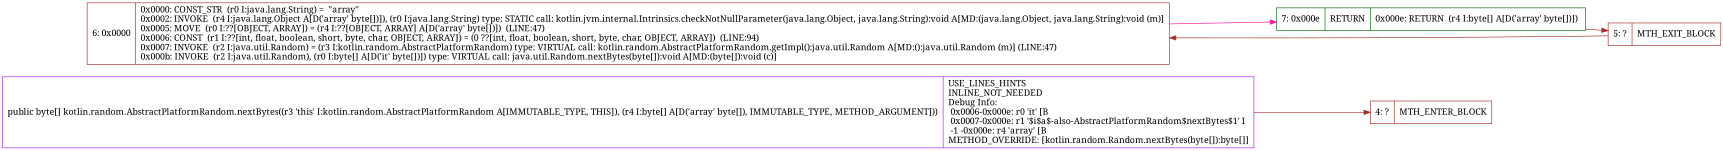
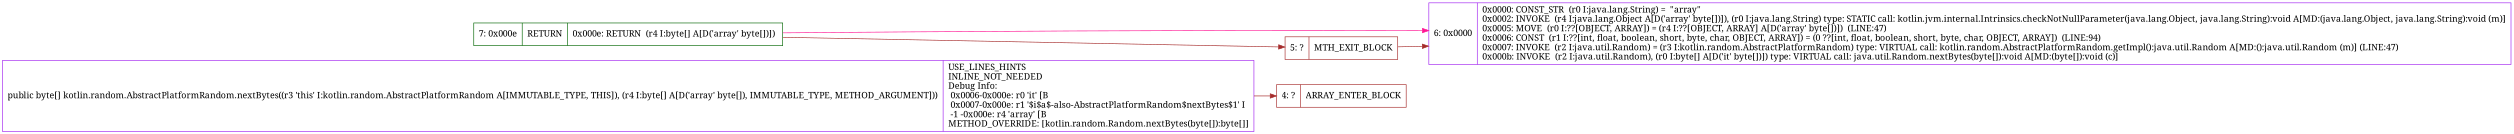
(1220, 23) -> (1103, 31)
(628, 34) -> (1970, 34)
(1443, 112) -> (1353, 96)
